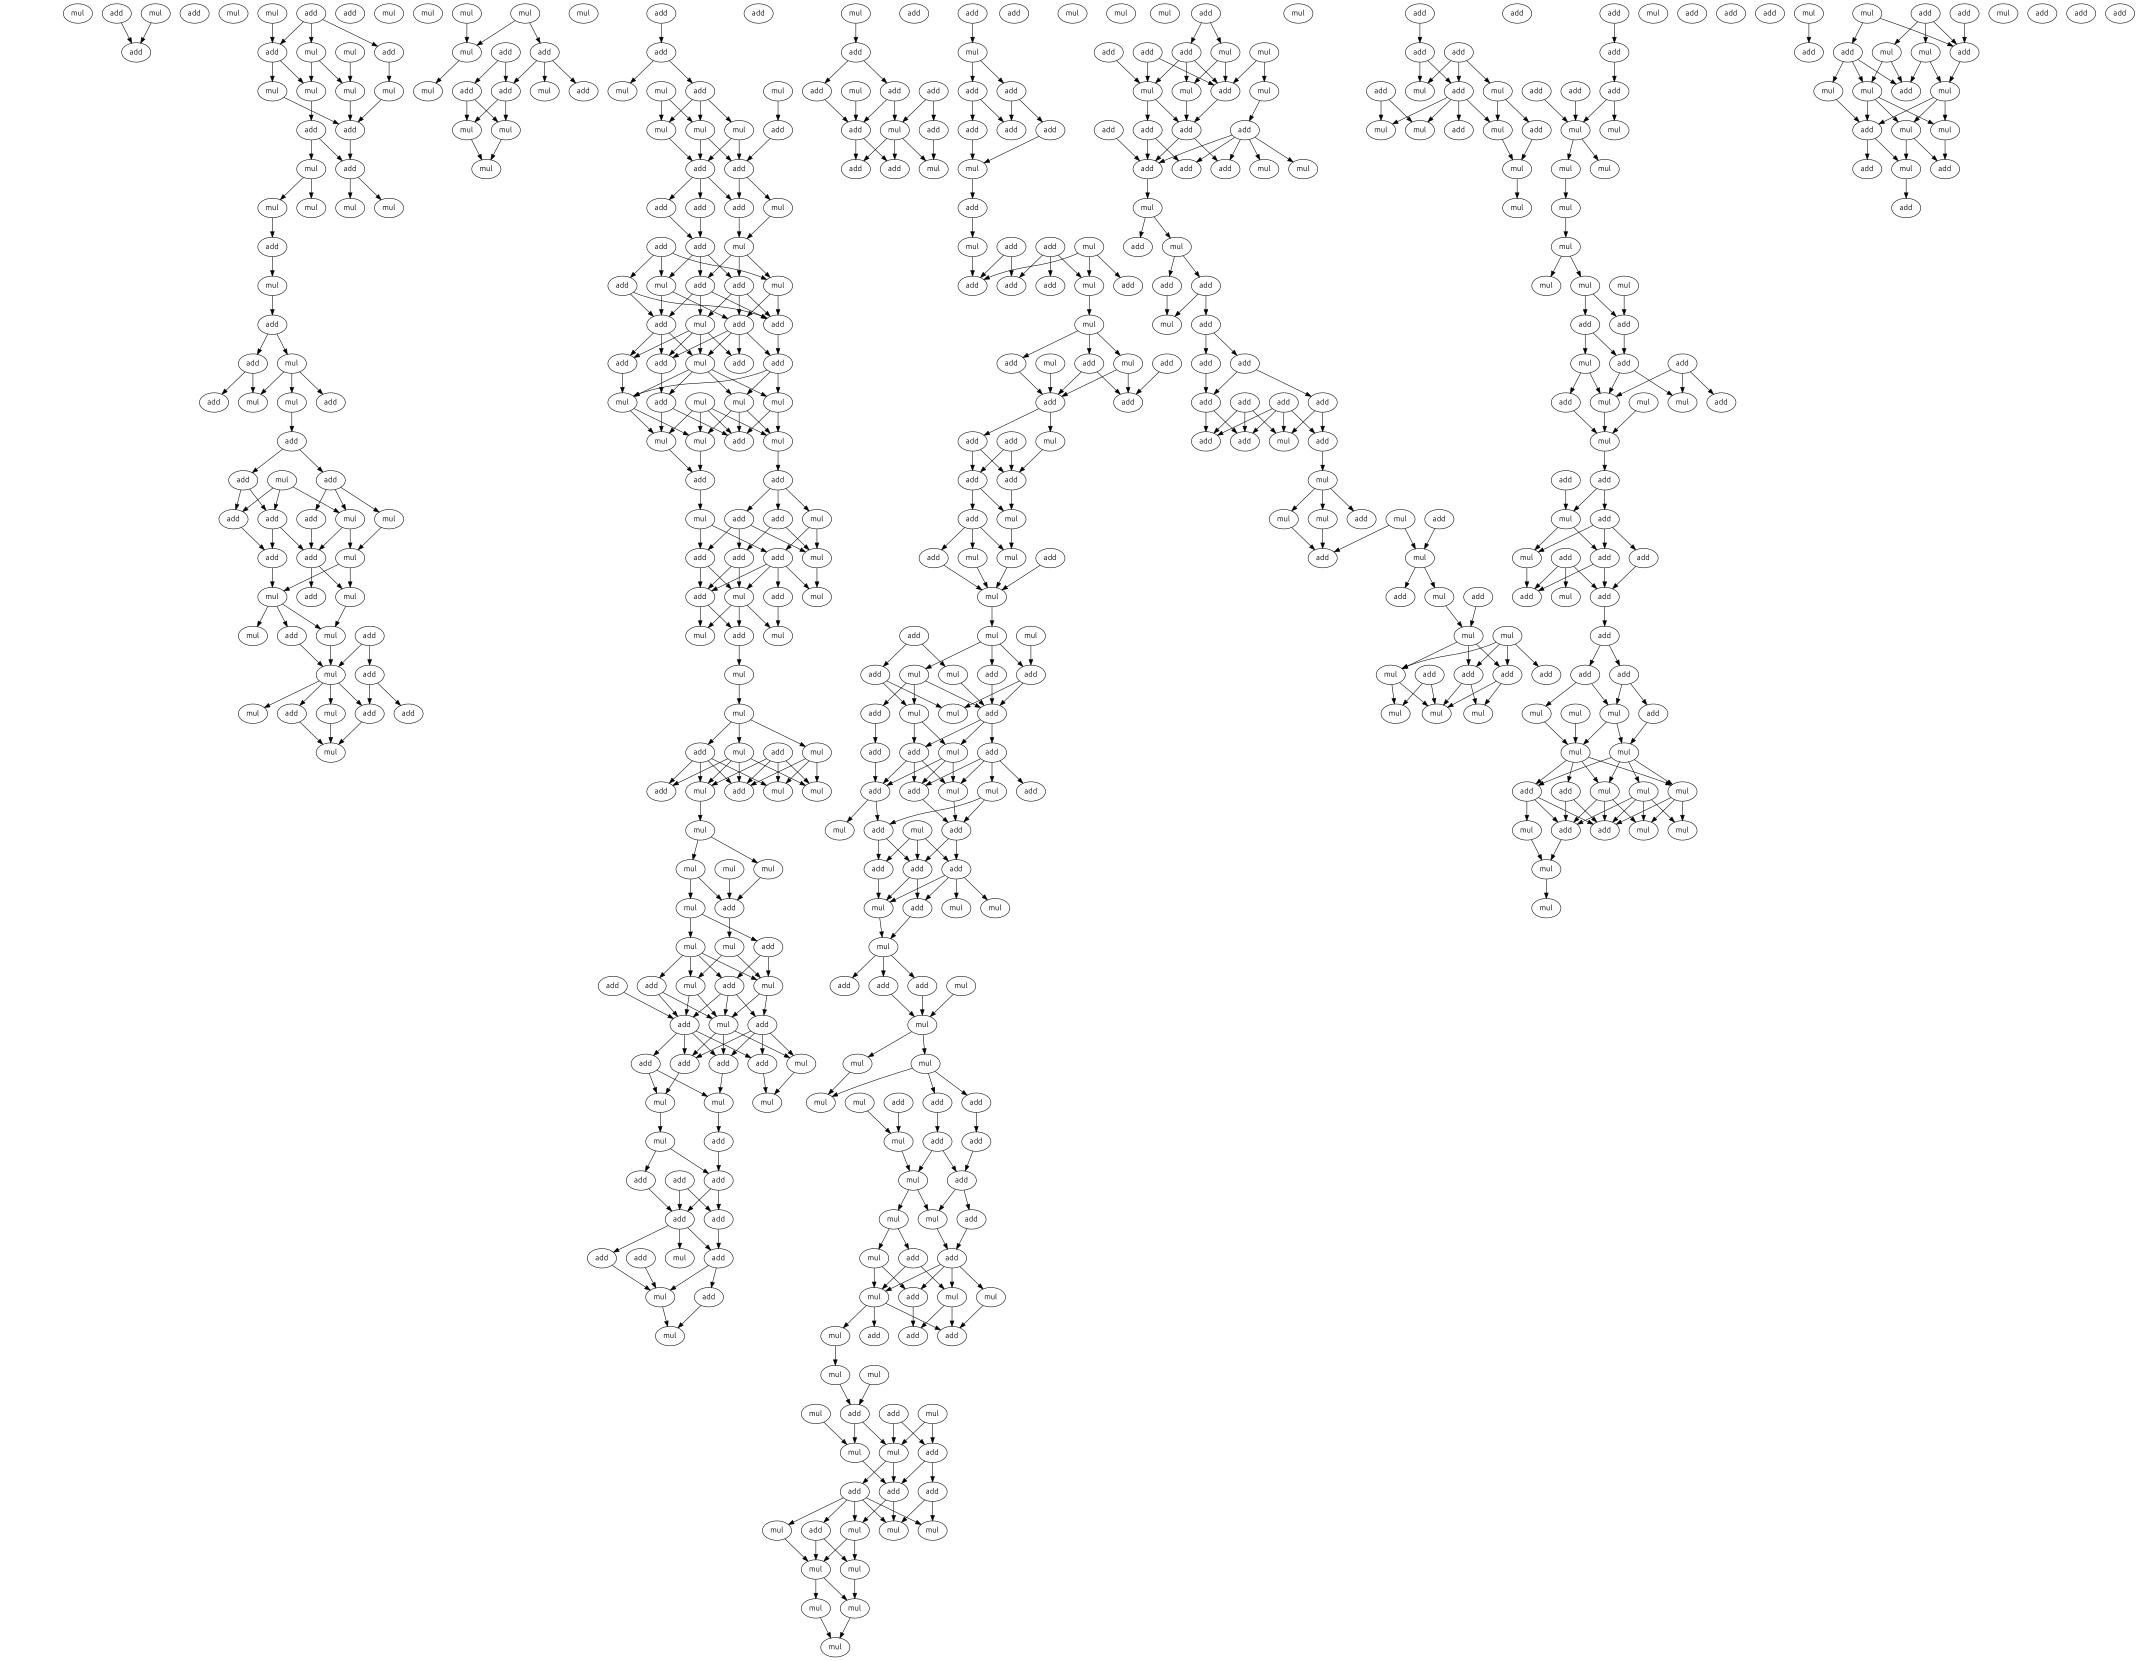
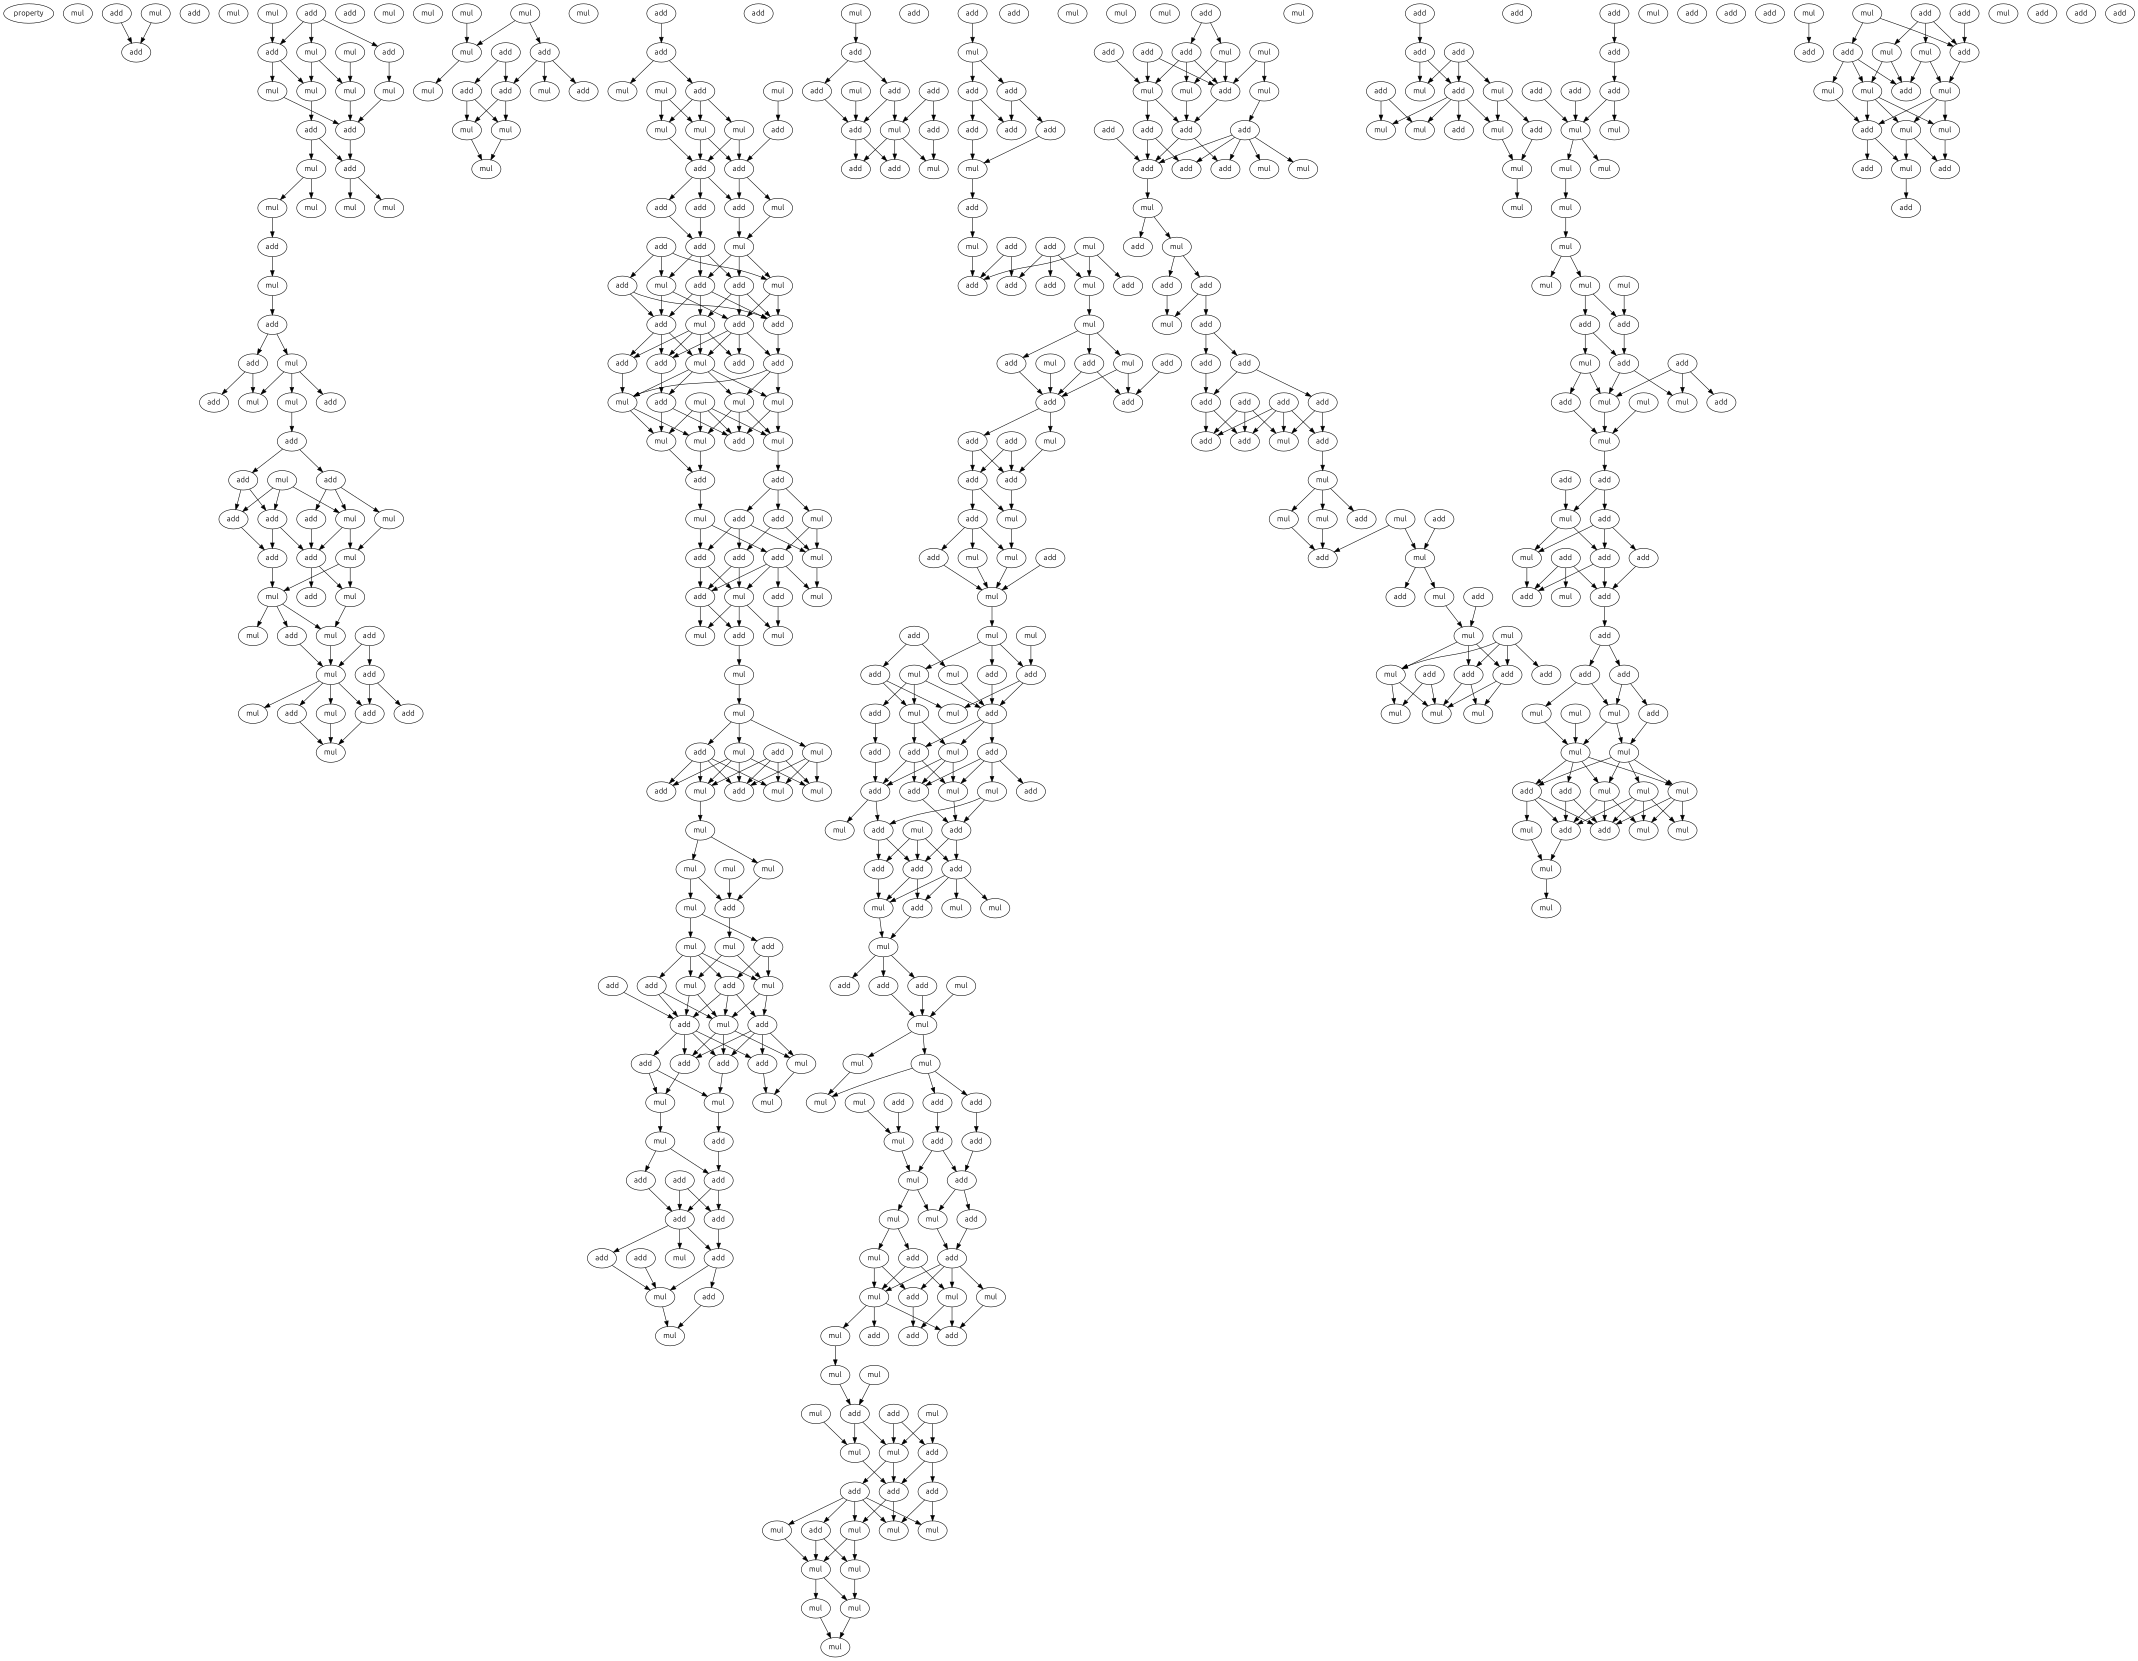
none -> (29, 14)
